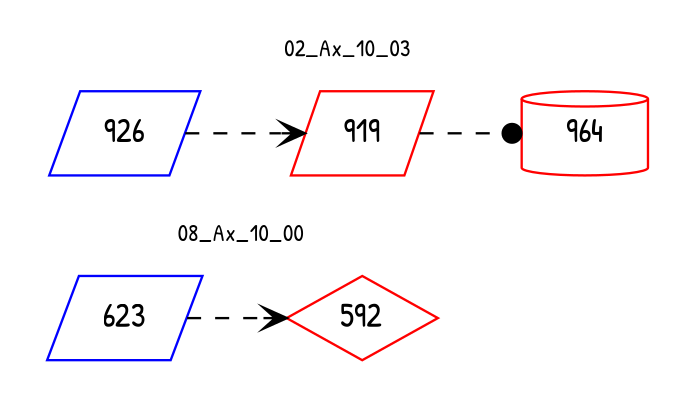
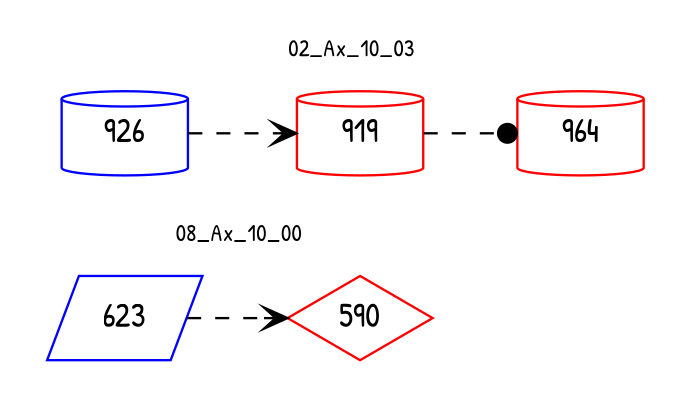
(125, 133) -> (125, 133)
(362, 133) -> (360, 133)
(362, 318) -> (360, 318)
